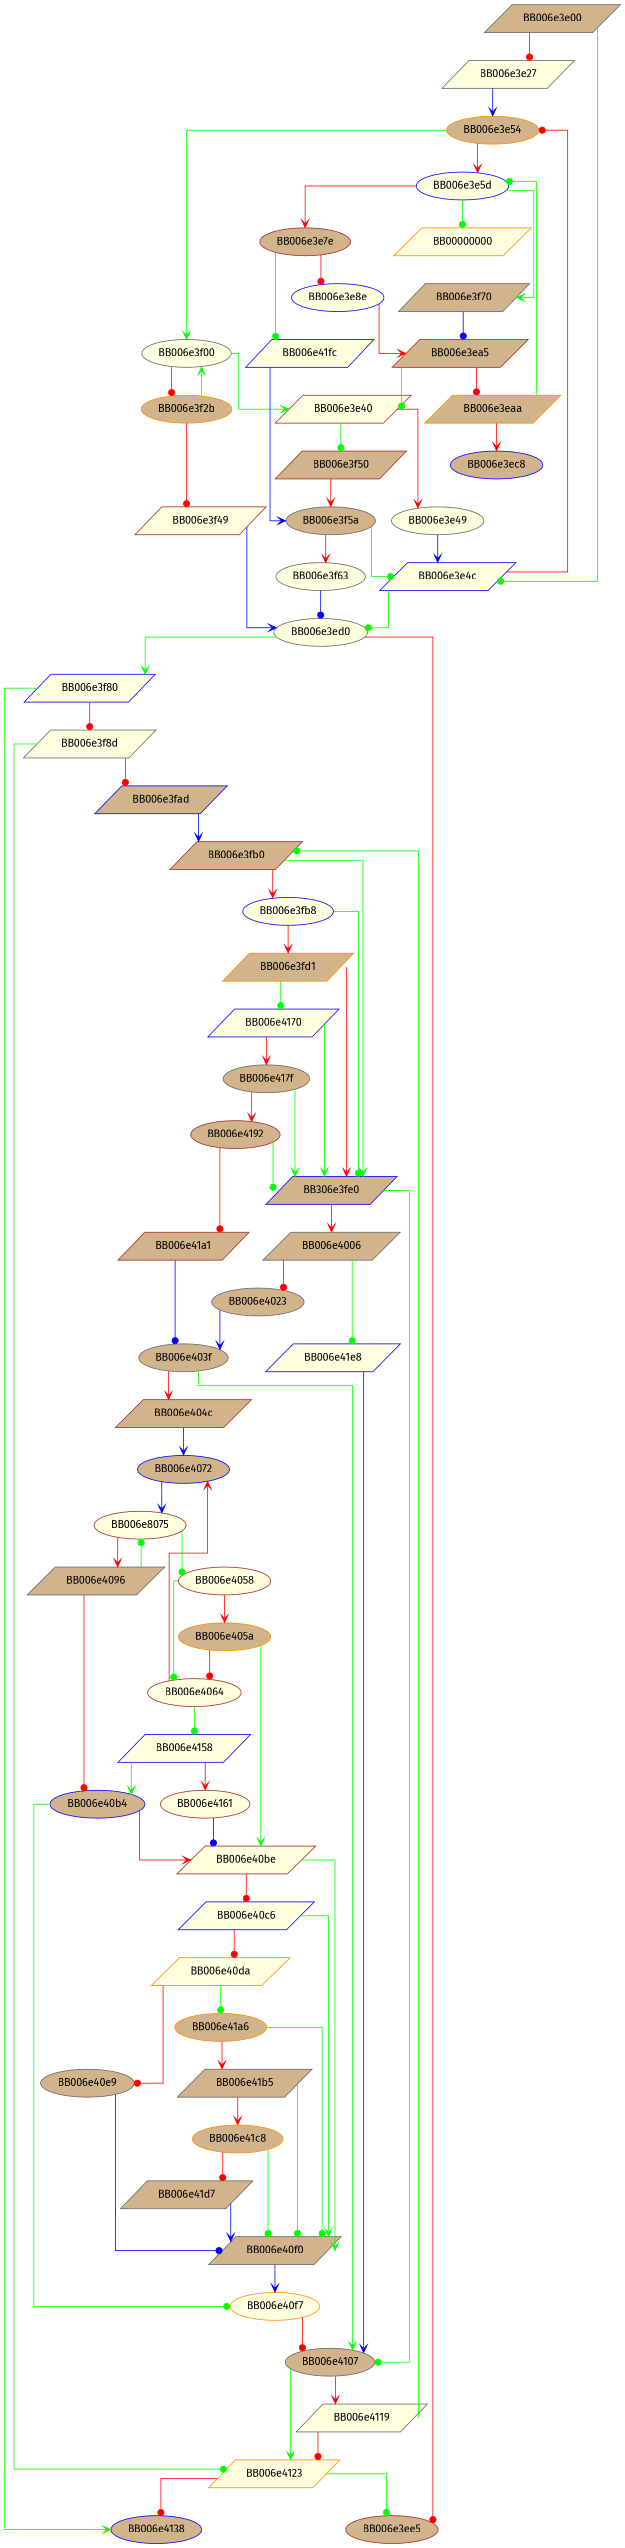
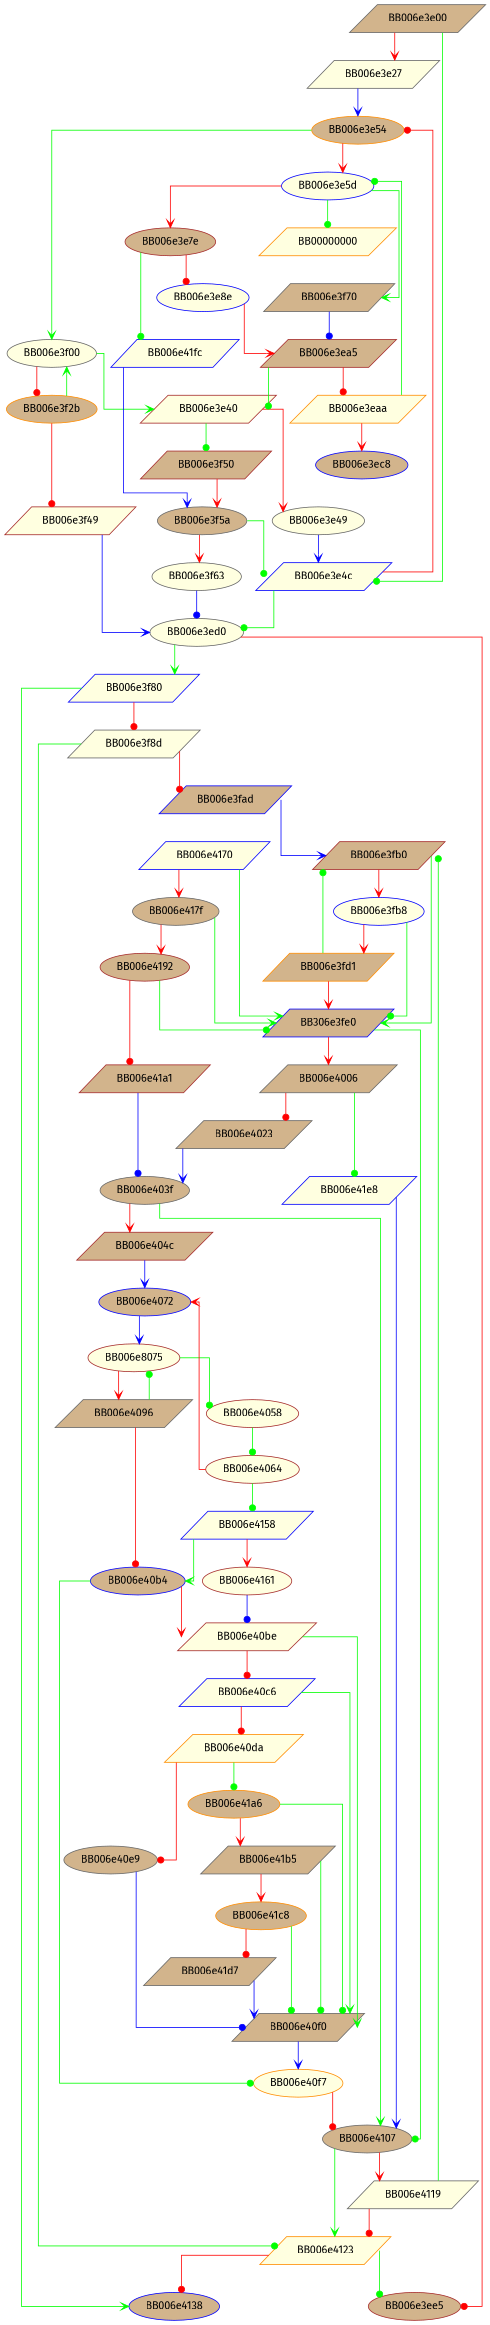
(530, 43) -> (395, 43)
(493, 409) -> (358, 409)
(281, 992) -> (323, 914)
(258, 1302) -> (244, 1135)
(225, 1637) -> none
